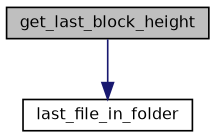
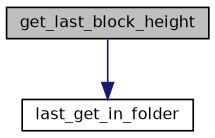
(108, 115) -> (108, 115)
